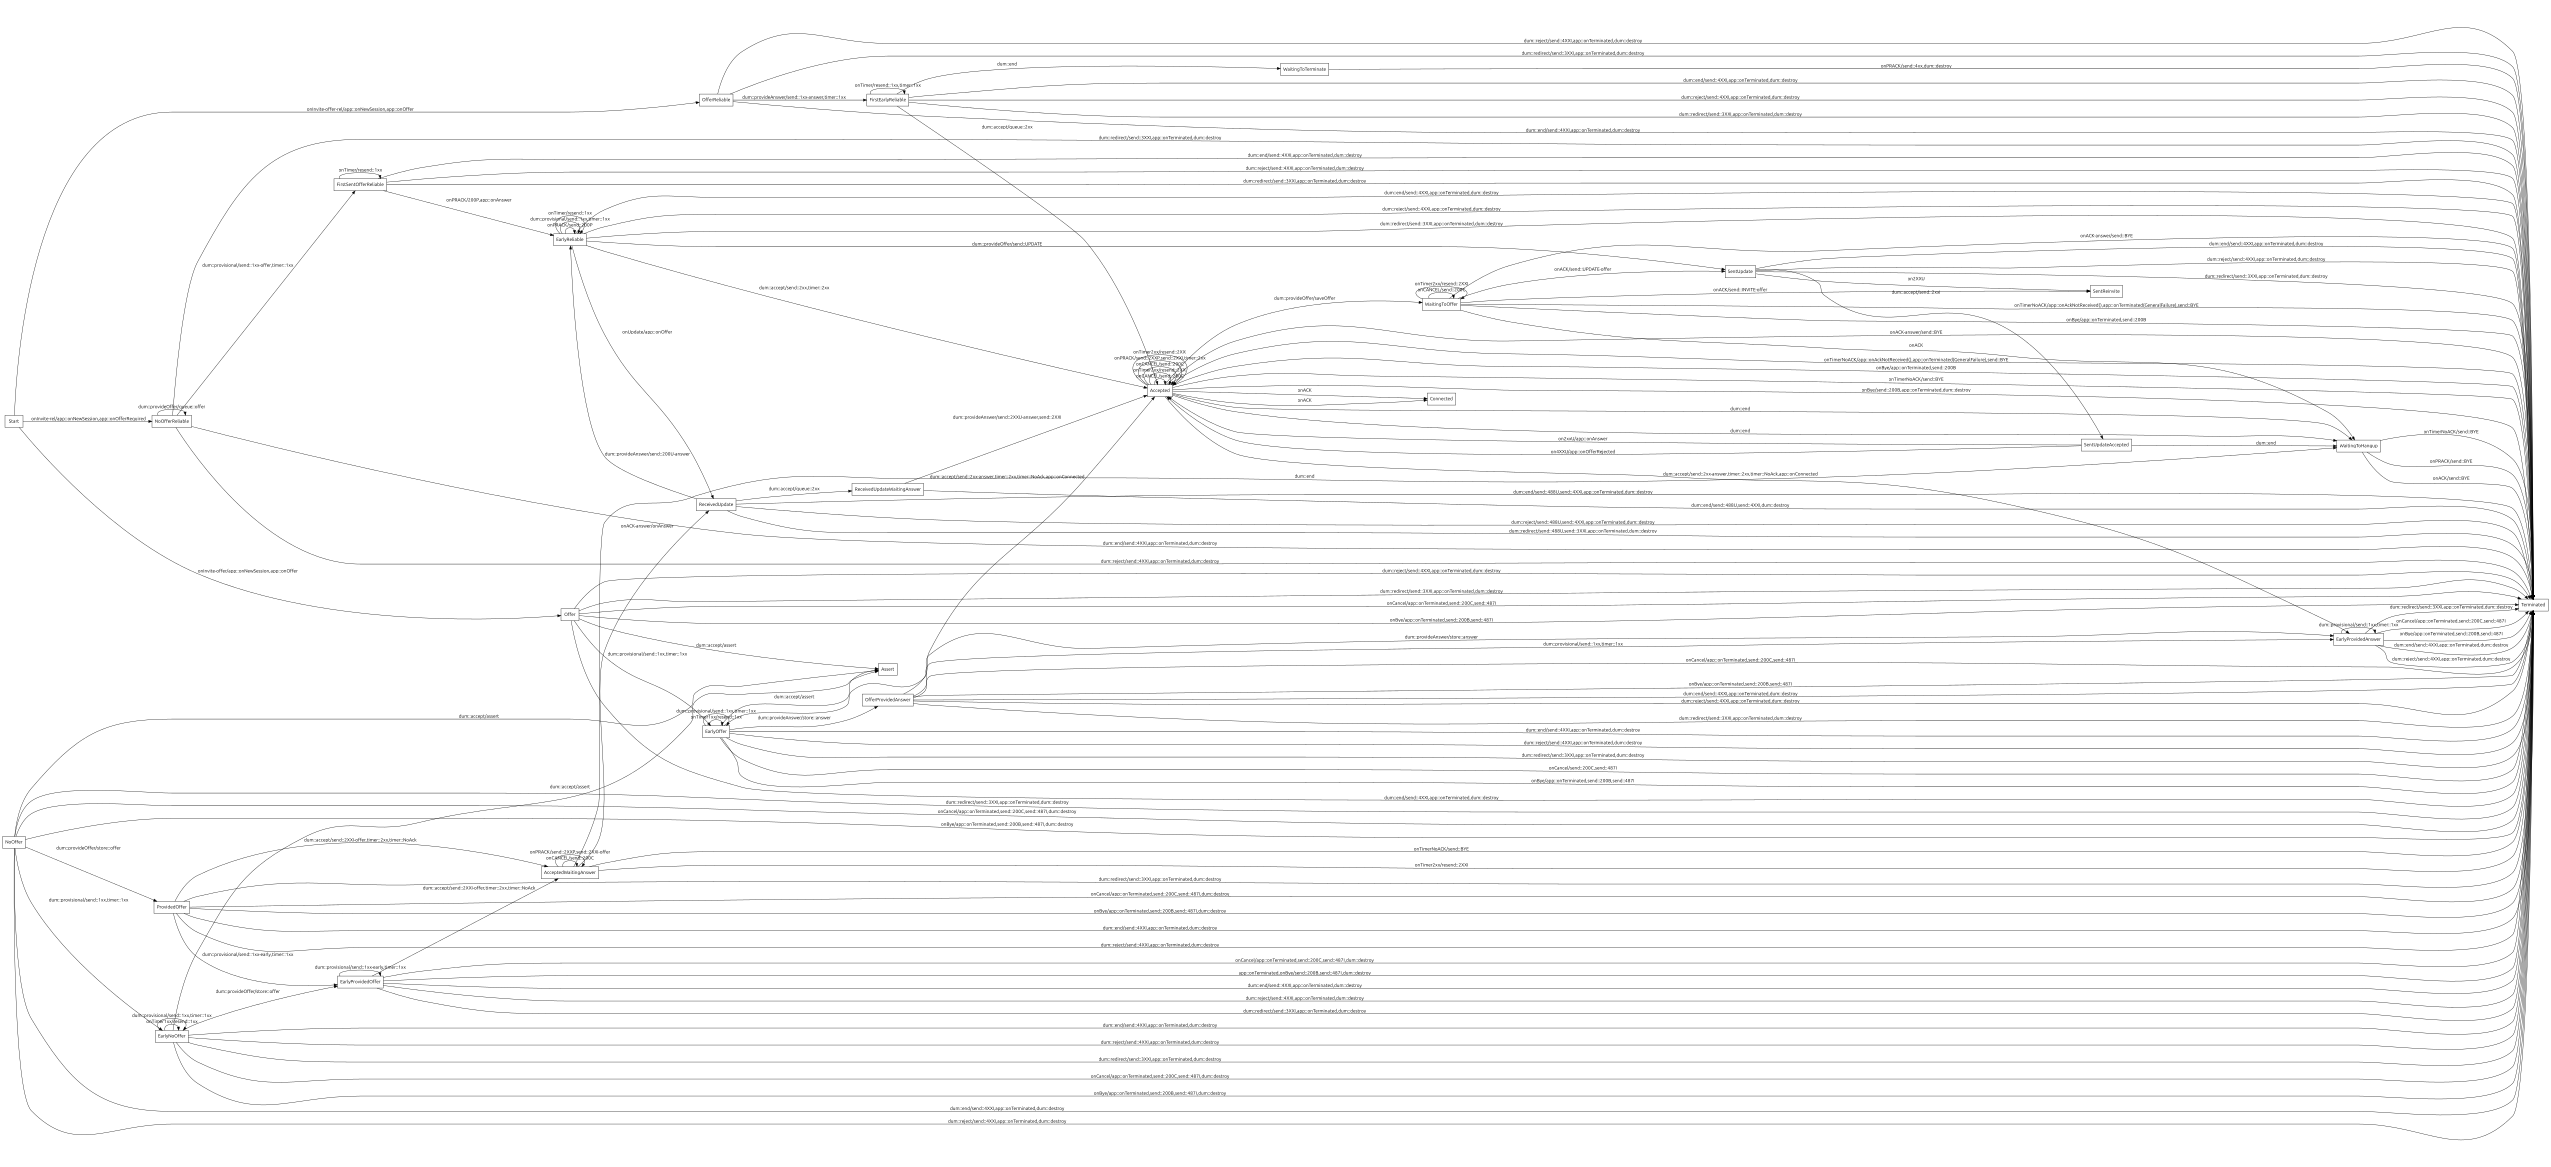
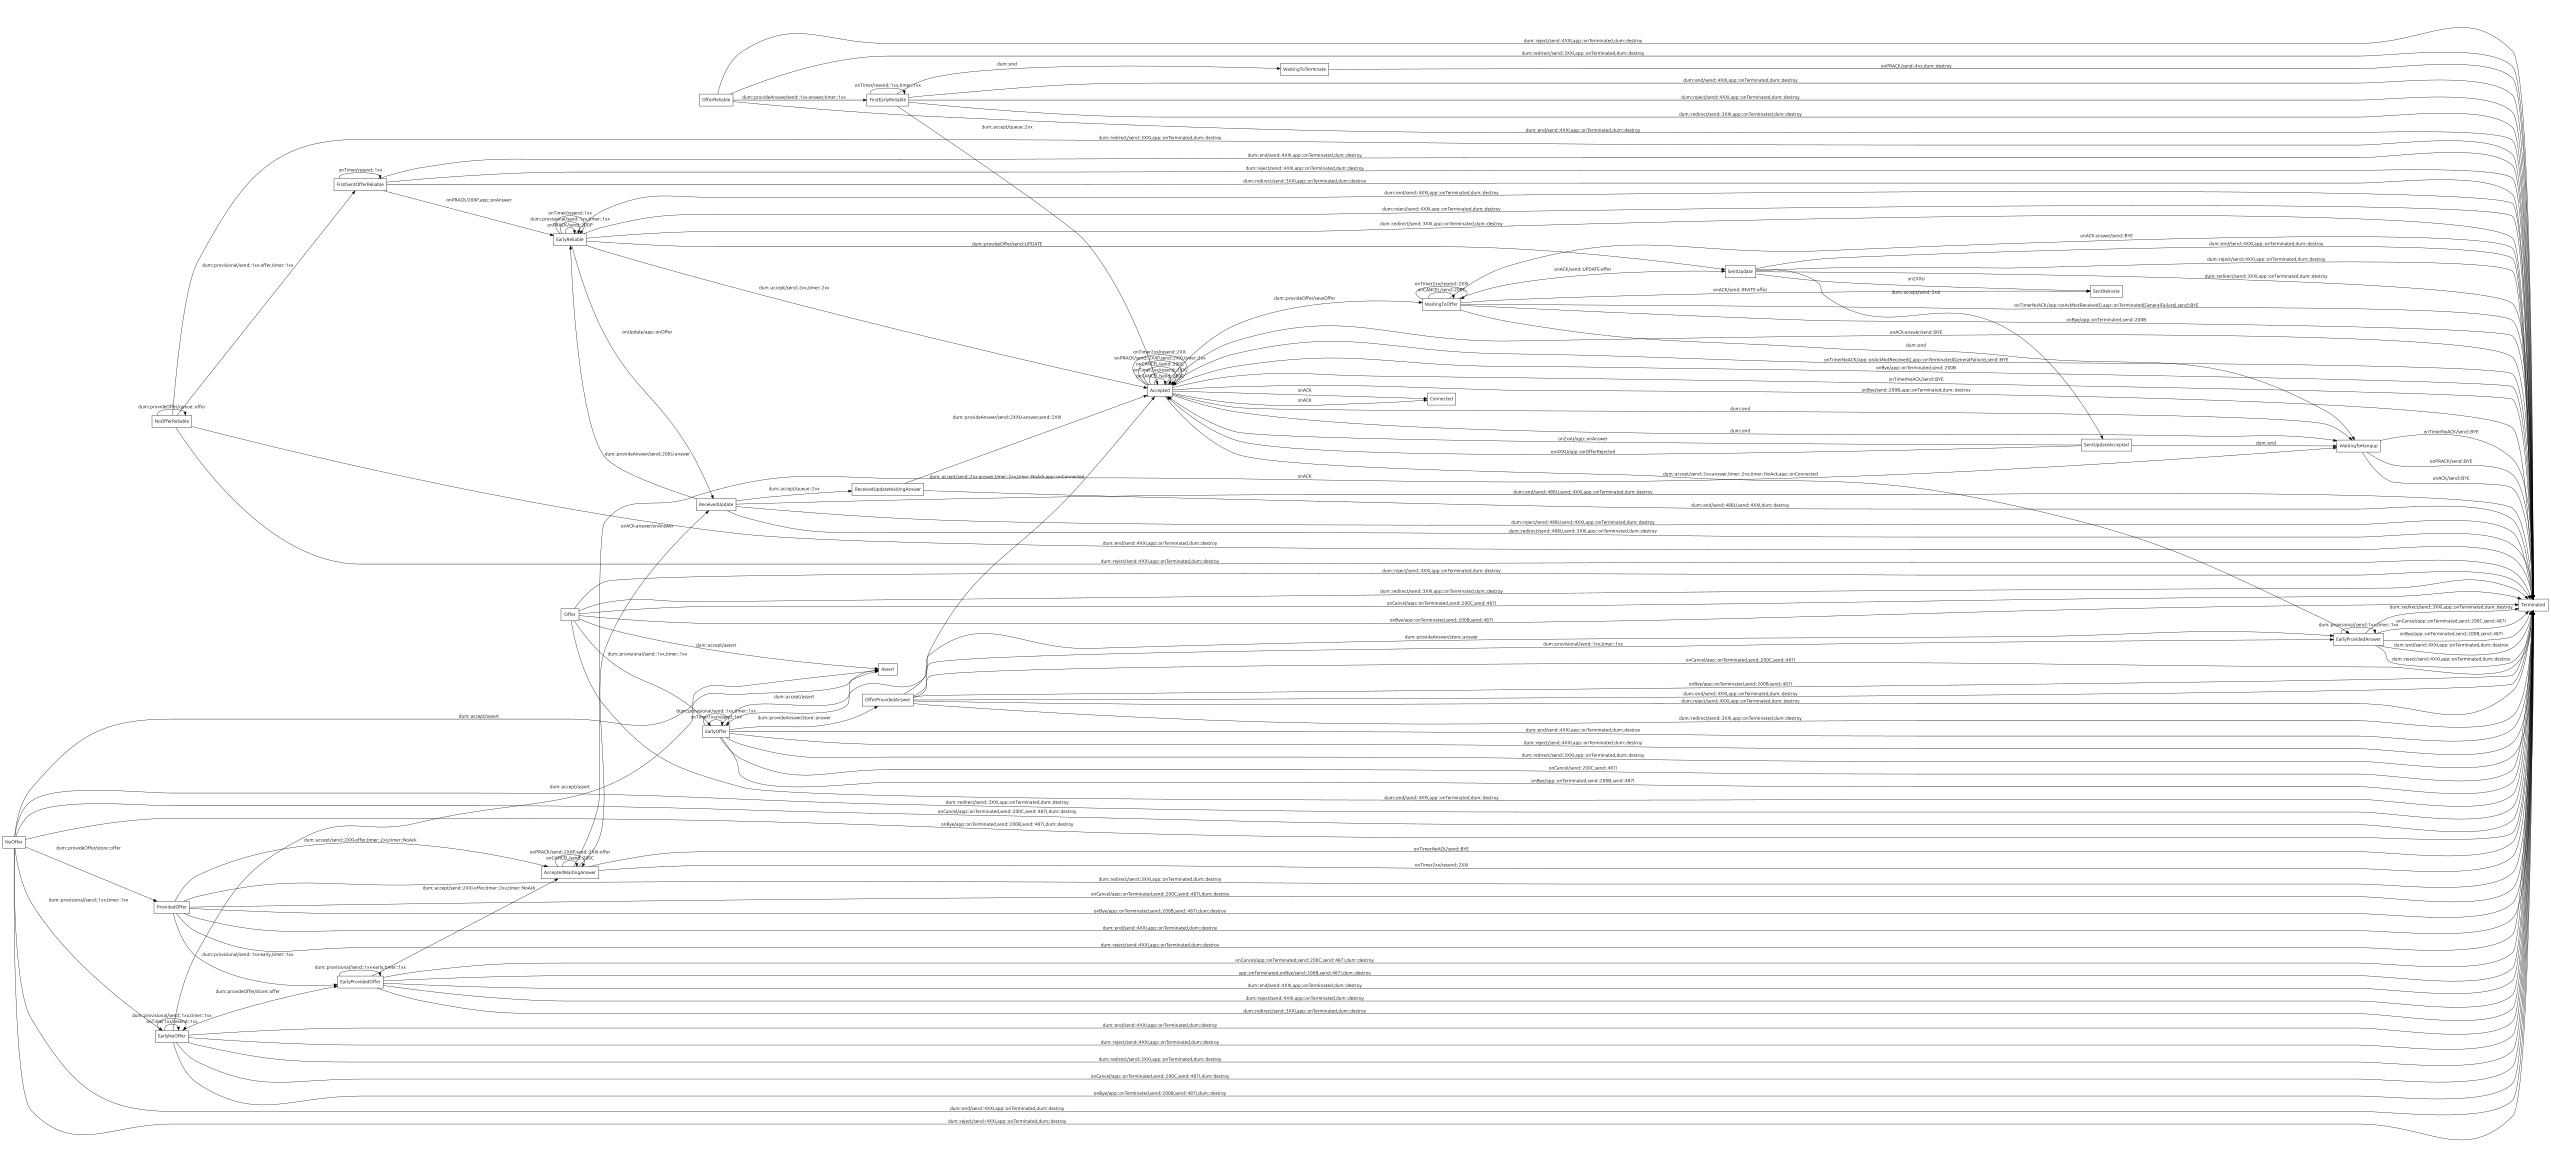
(1916, 346) -> (1916, 346)
(14, 421) -> none
(1305, 477) -> (1305, 477)
